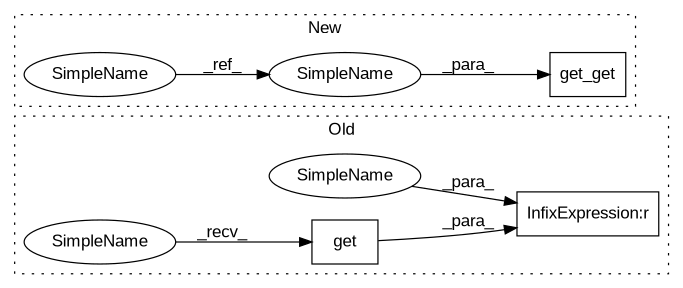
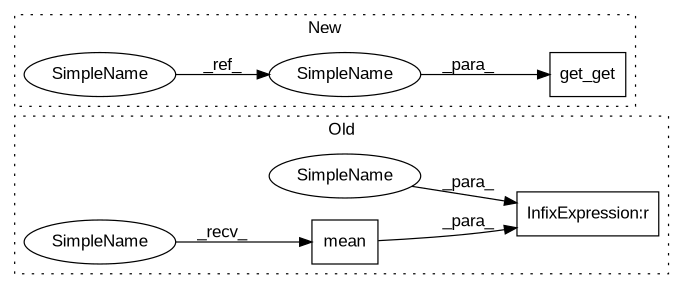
(345, 242) -> (345, 242)
